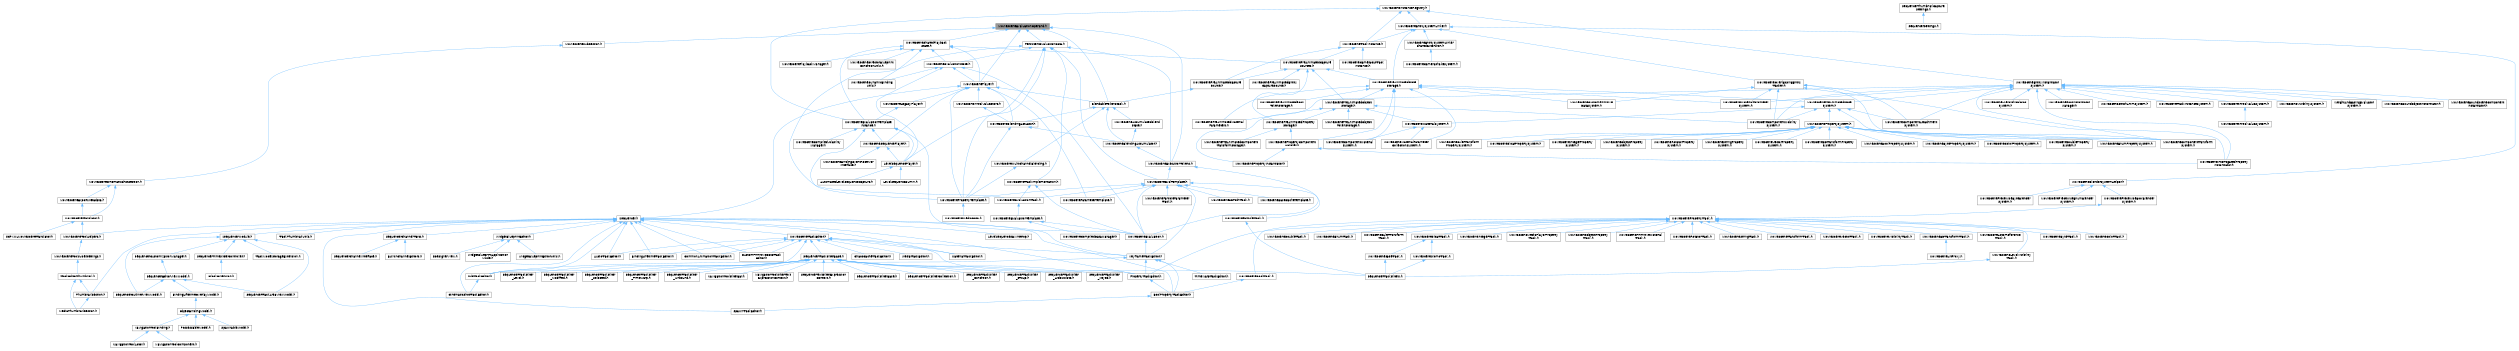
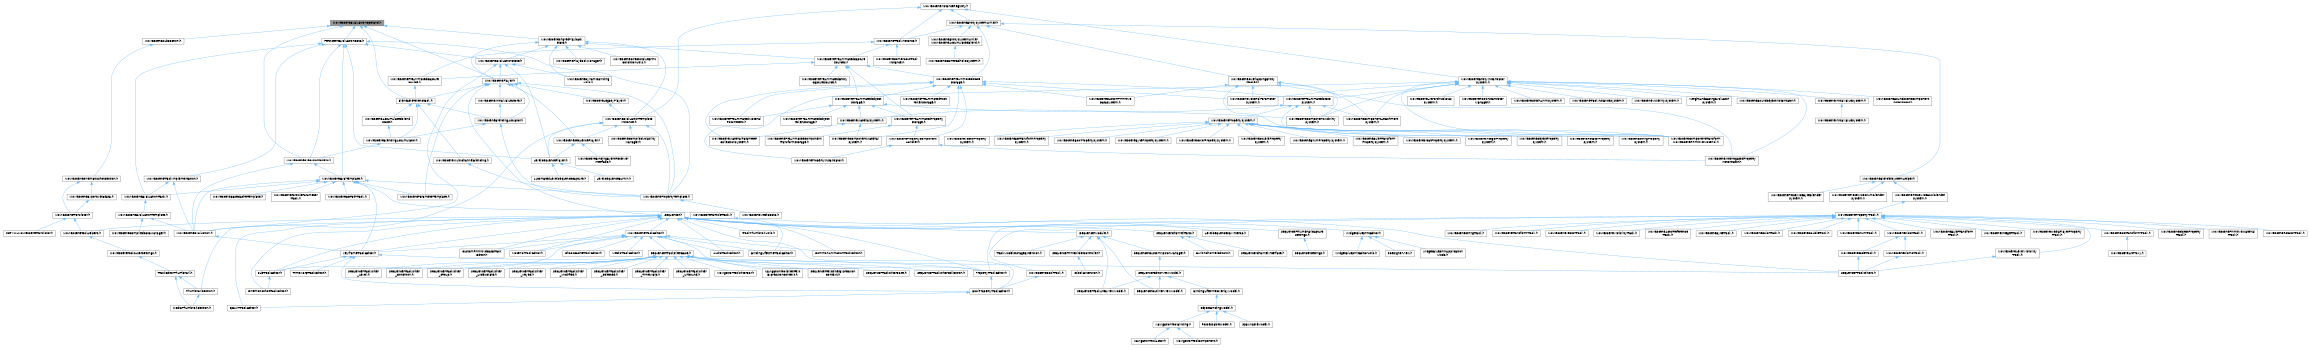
(1430, 45) -> (955, 41)
(2188, 144) -> (1696, 141)
none -> (983, 227)
